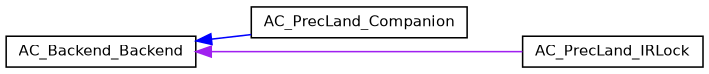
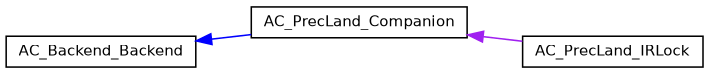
(367, 52) -> (503, 39)
